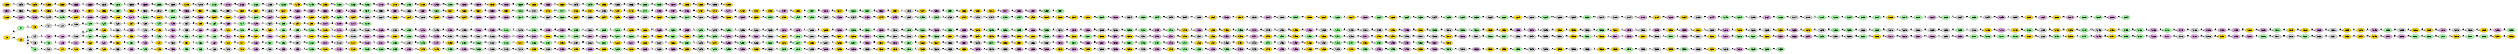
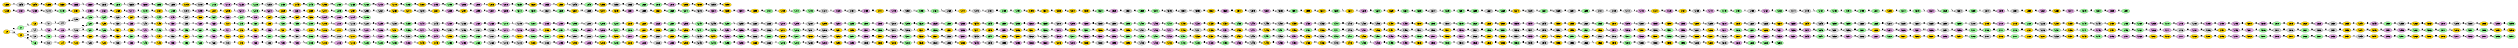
(270, 24) -> (269, 17)
none -> (1454, 37)
